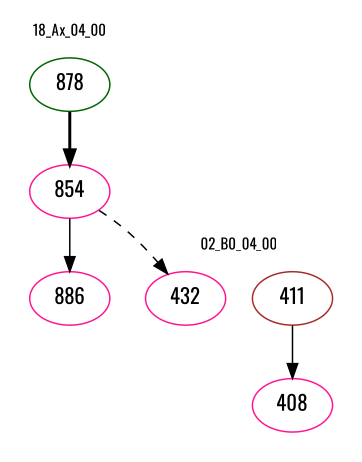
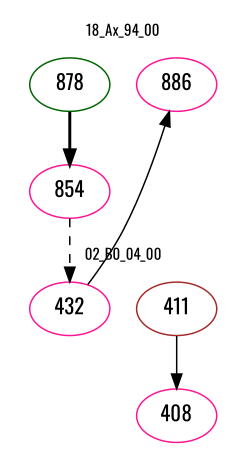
(70, 32) -> (123, 32)
(70, 238) -> (134, 209)
